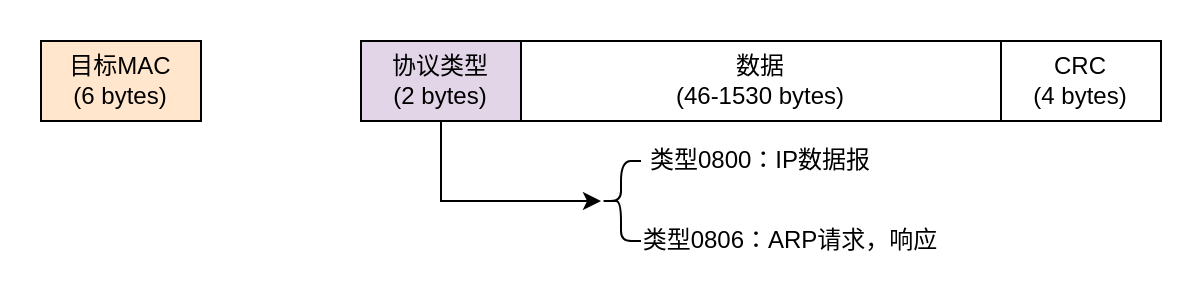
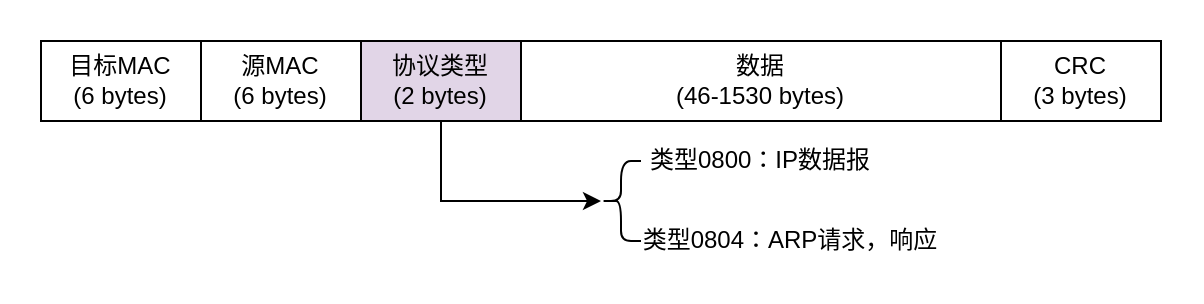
(121, 81) -> (121, 81)
none -> (281, 81)
(1081, 81) -> (1081, 81)
(791, 241) -> (791, 241)
